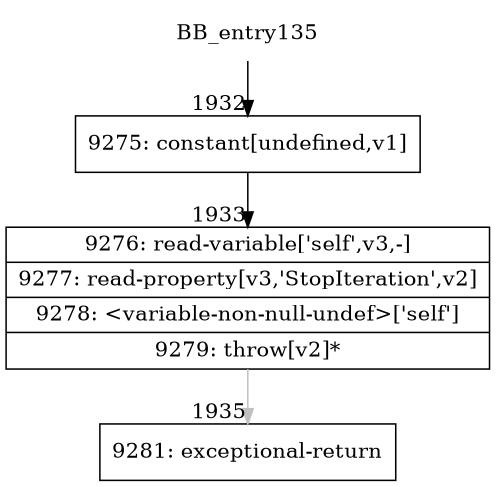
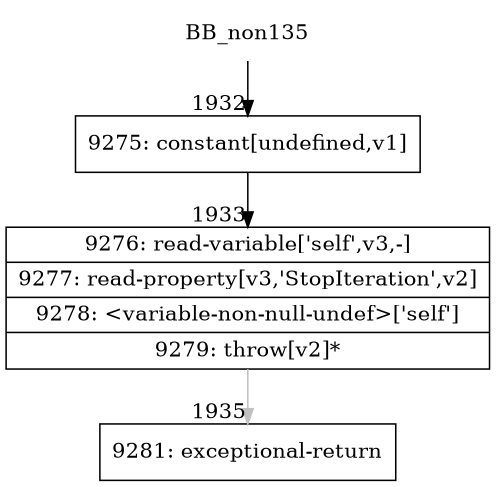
(248, 34) -> (248, 34)
